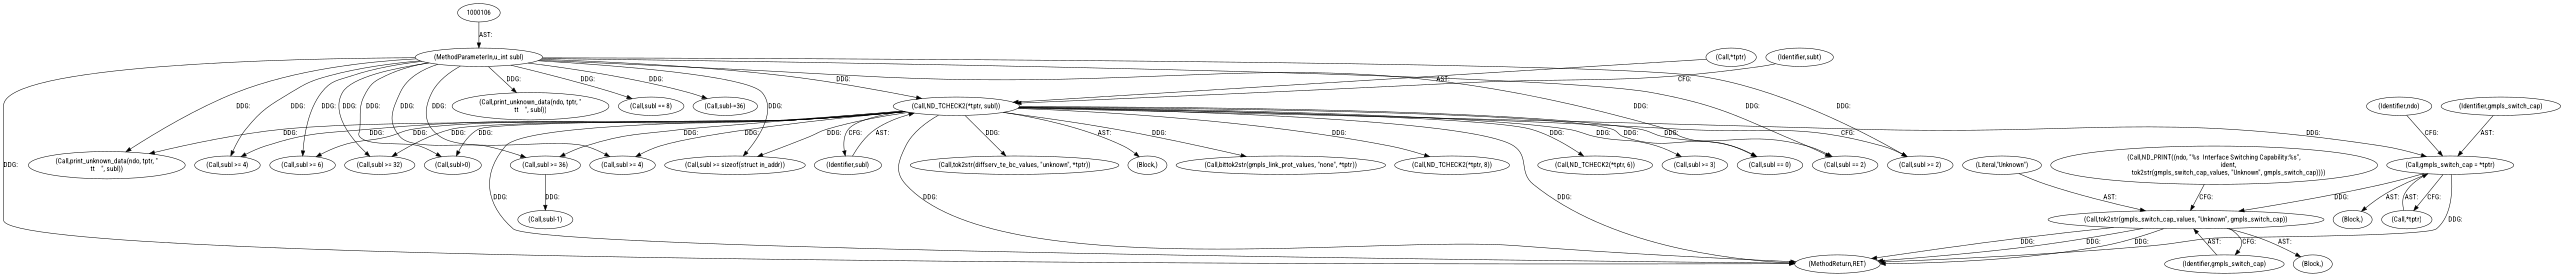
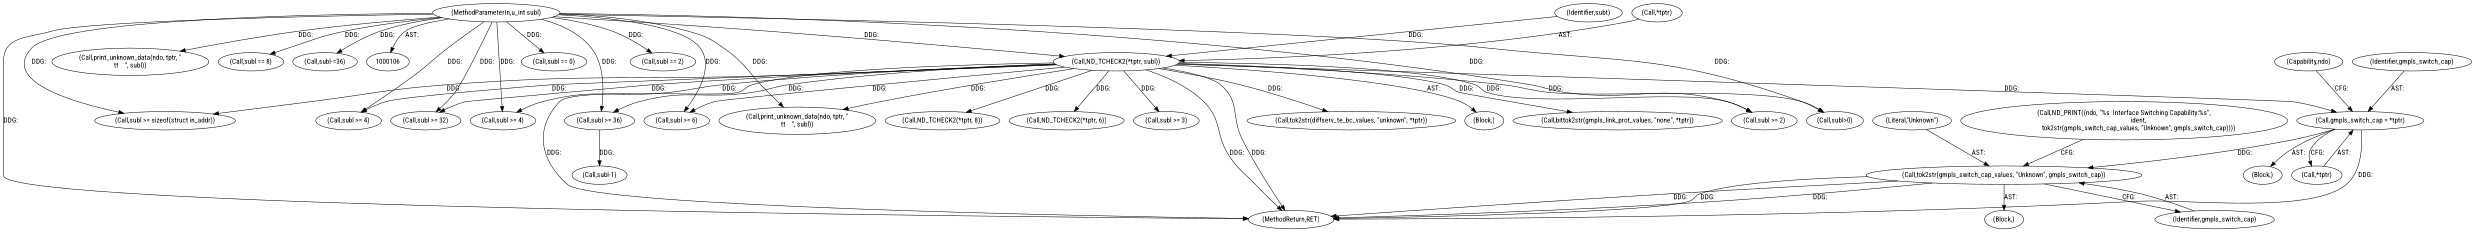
(479, 32) -> (416, 26)
(1686, 79) -> (1417, 35)
(2399, 106) -> (2309, 62)
(1389, 113) -> none
(1426, 113) -> none
(1849, 133) -> (1495, 89)
(848, 165) -> none
